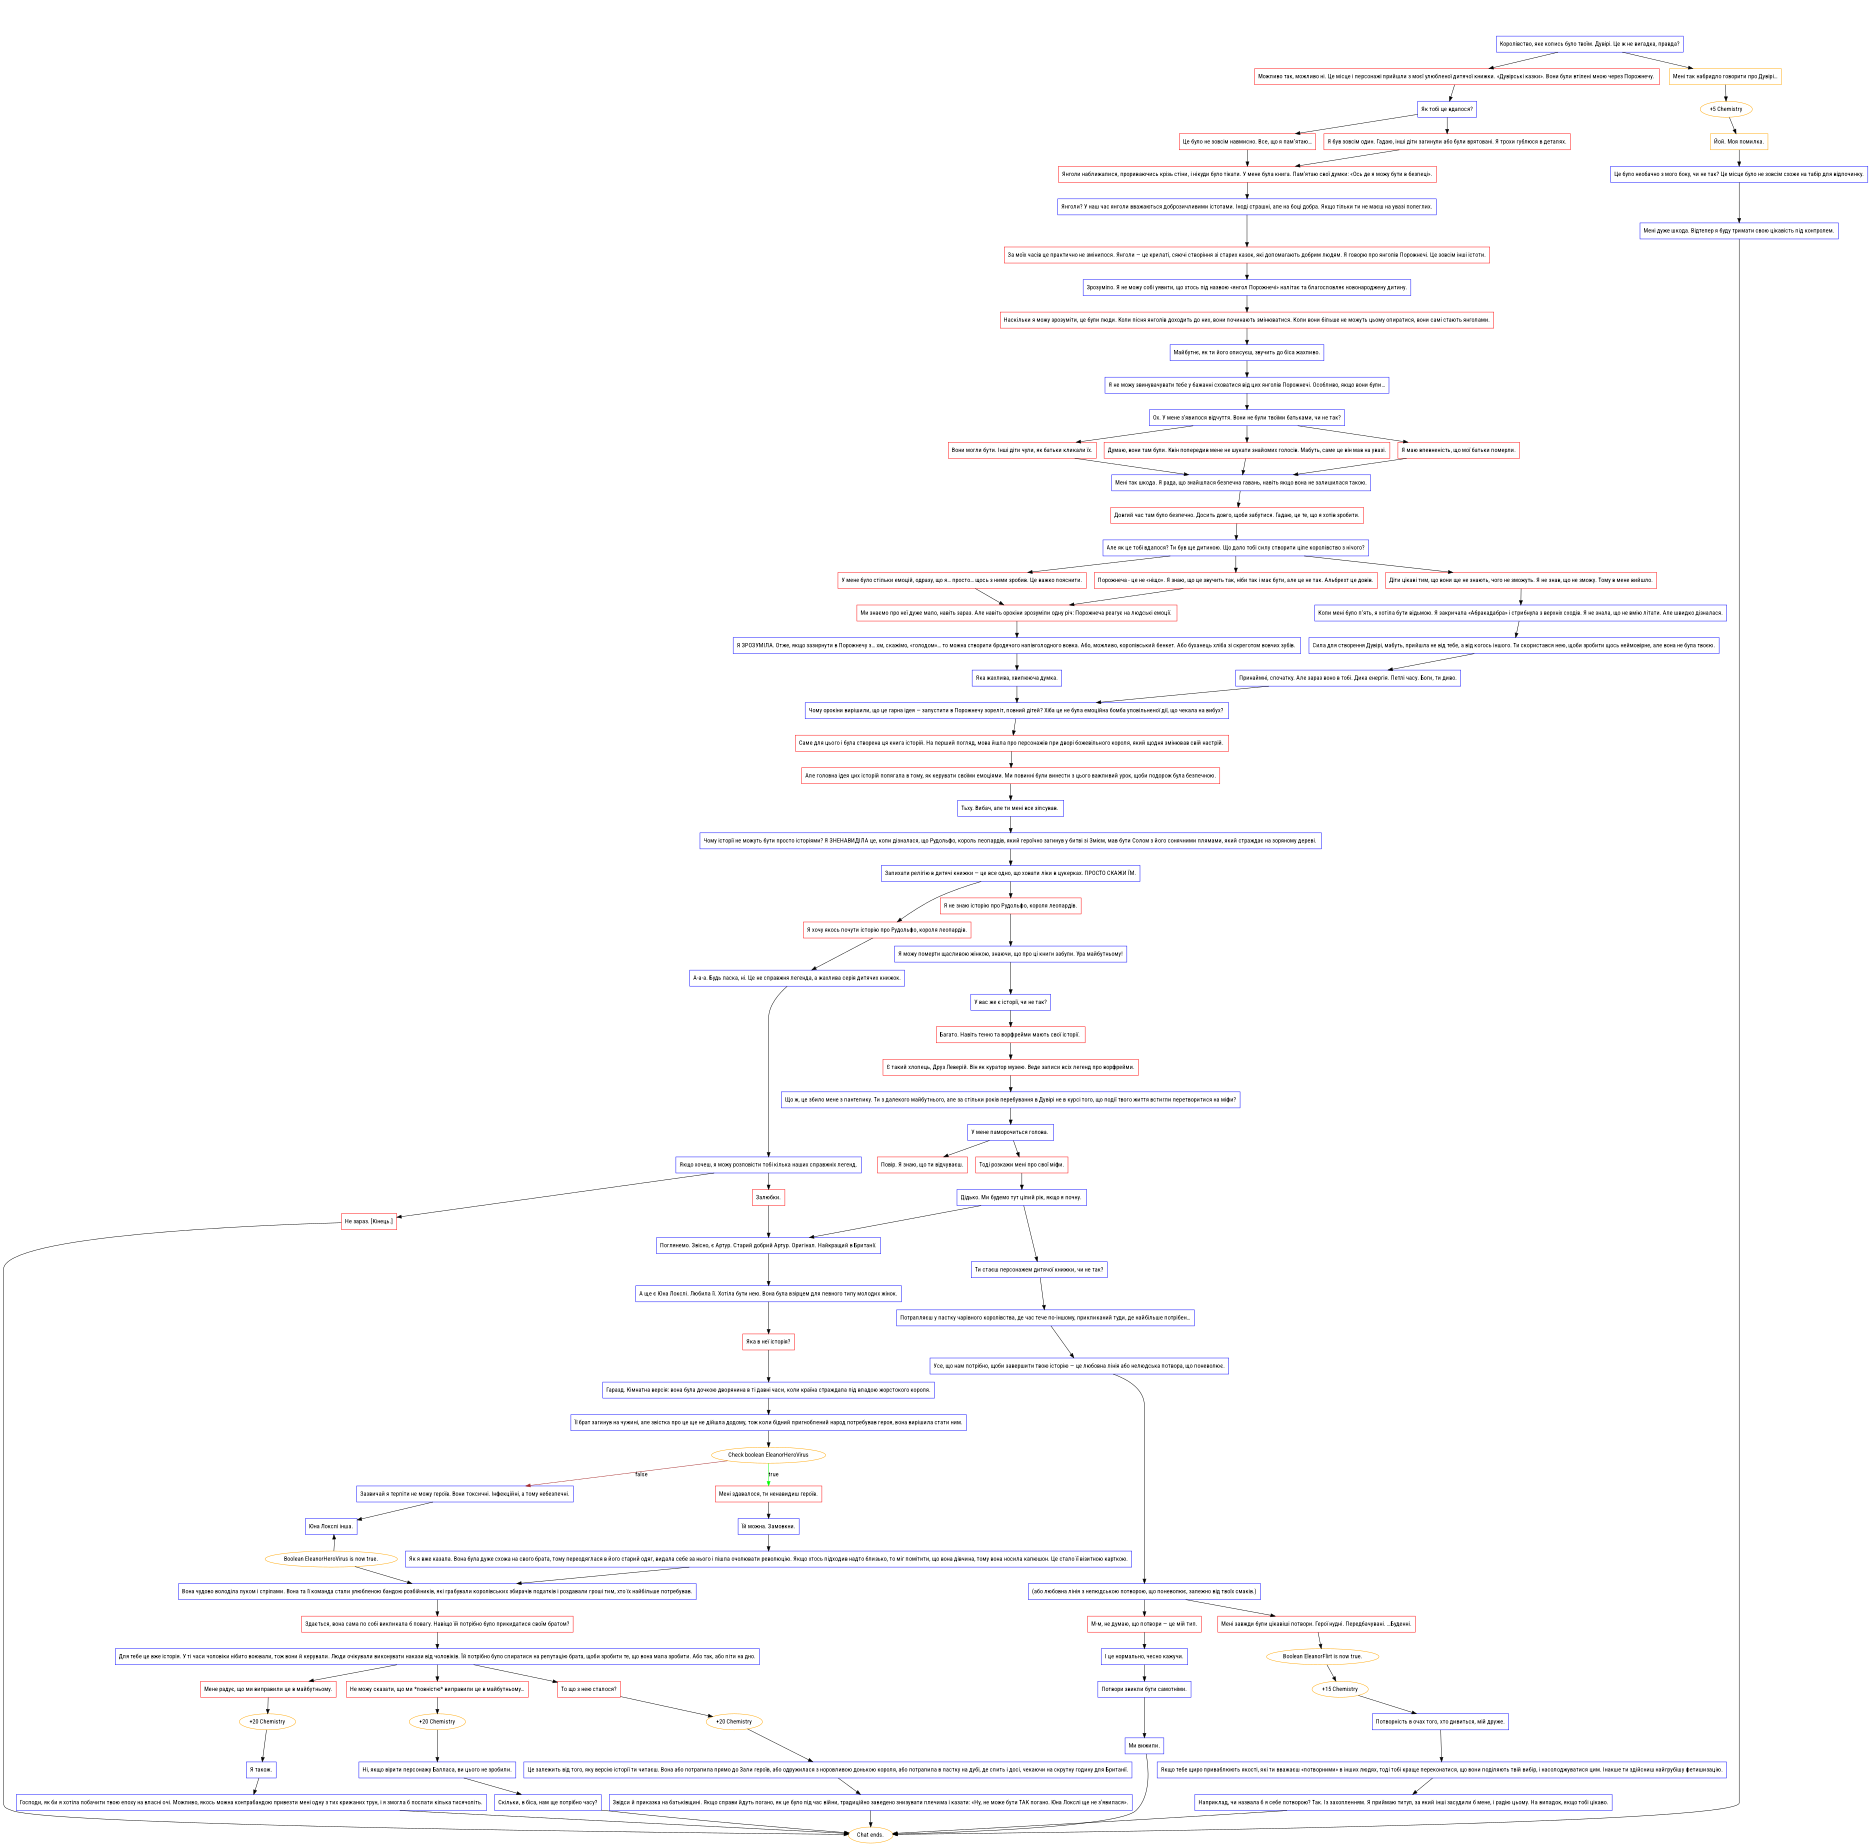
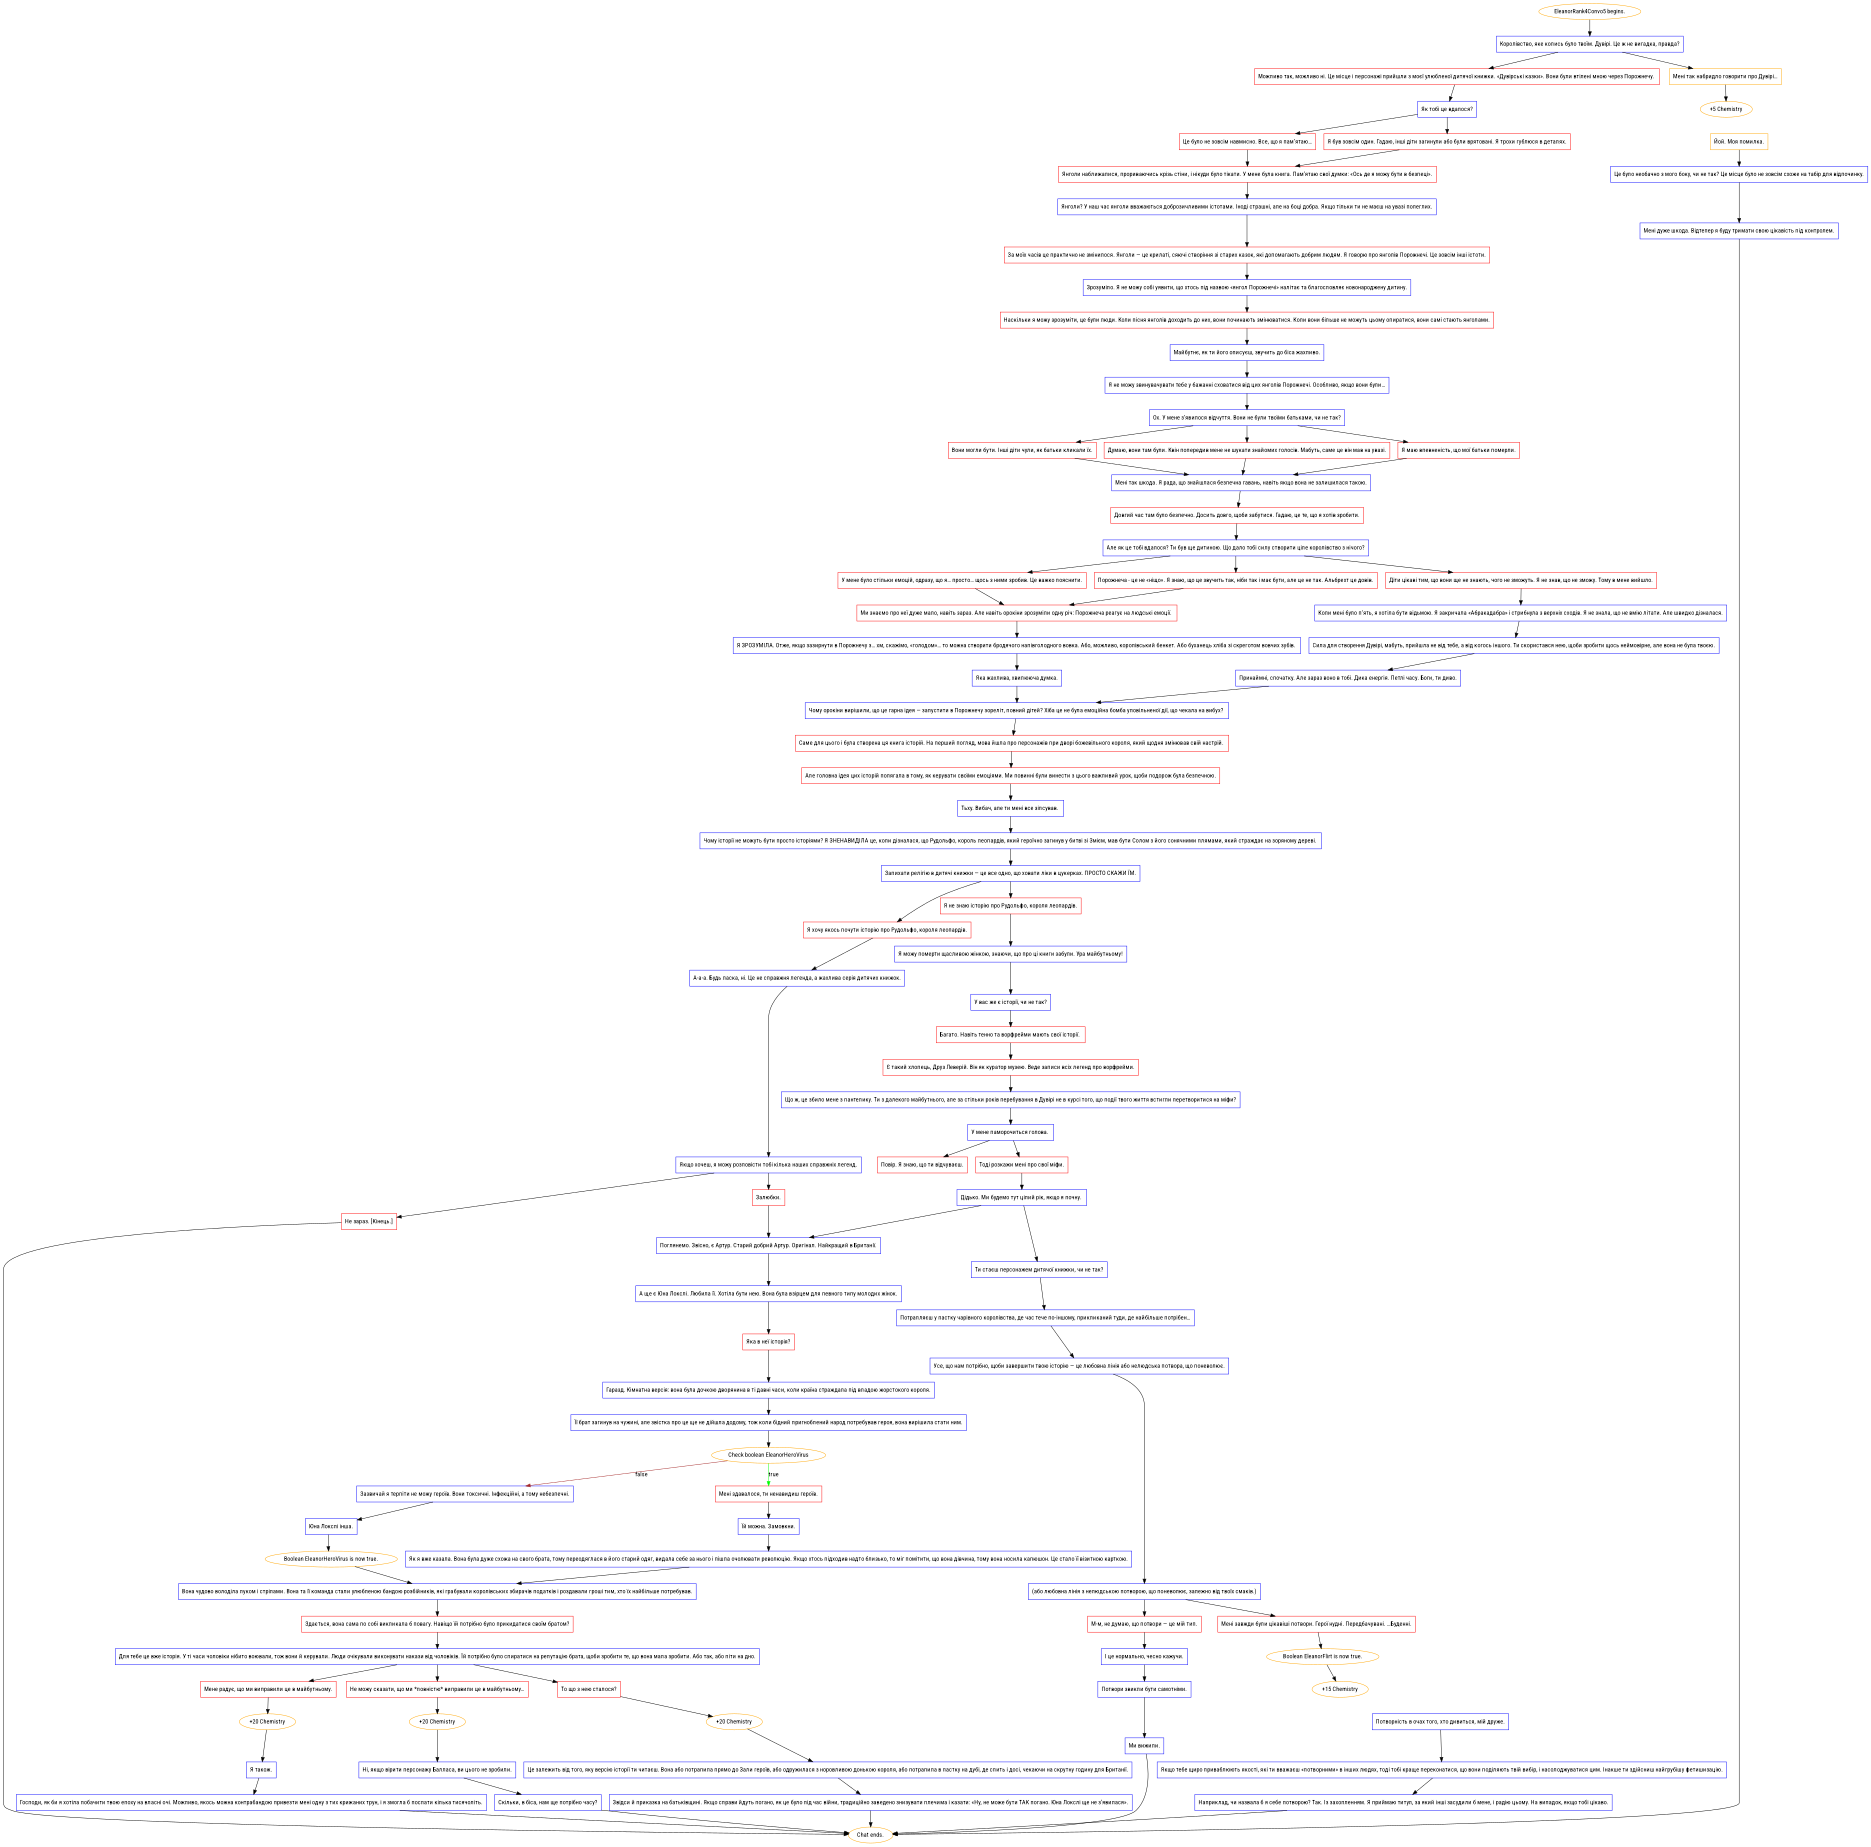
none -> (1590, 12)
(1732, 123) -> none
(334, 1545) -> (328, 1541)
(1385, 1704) -> none
